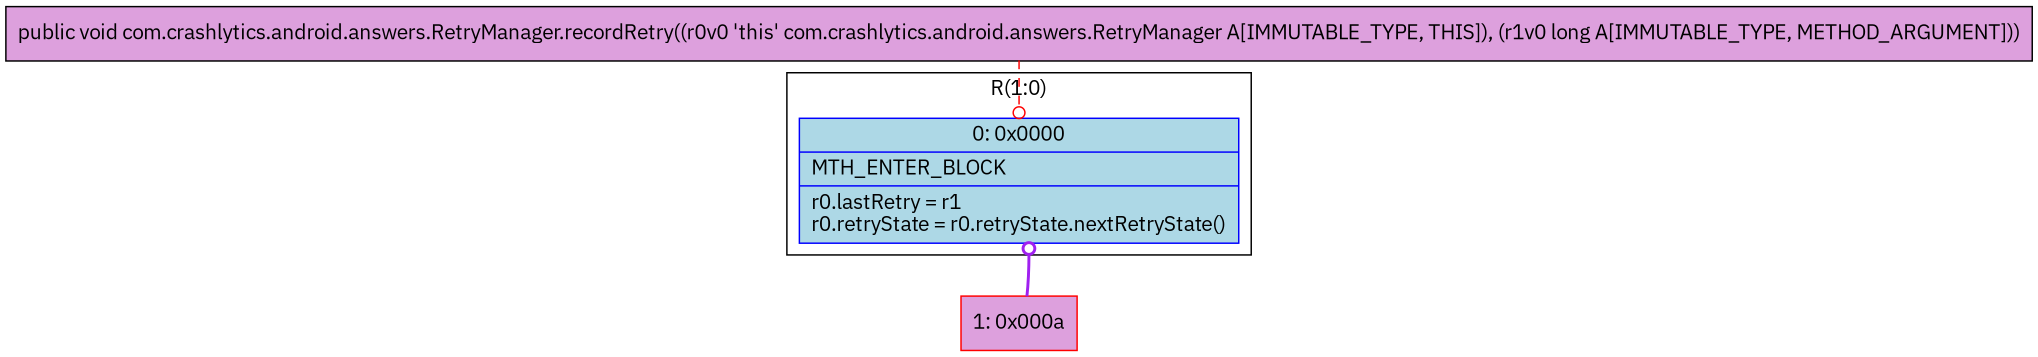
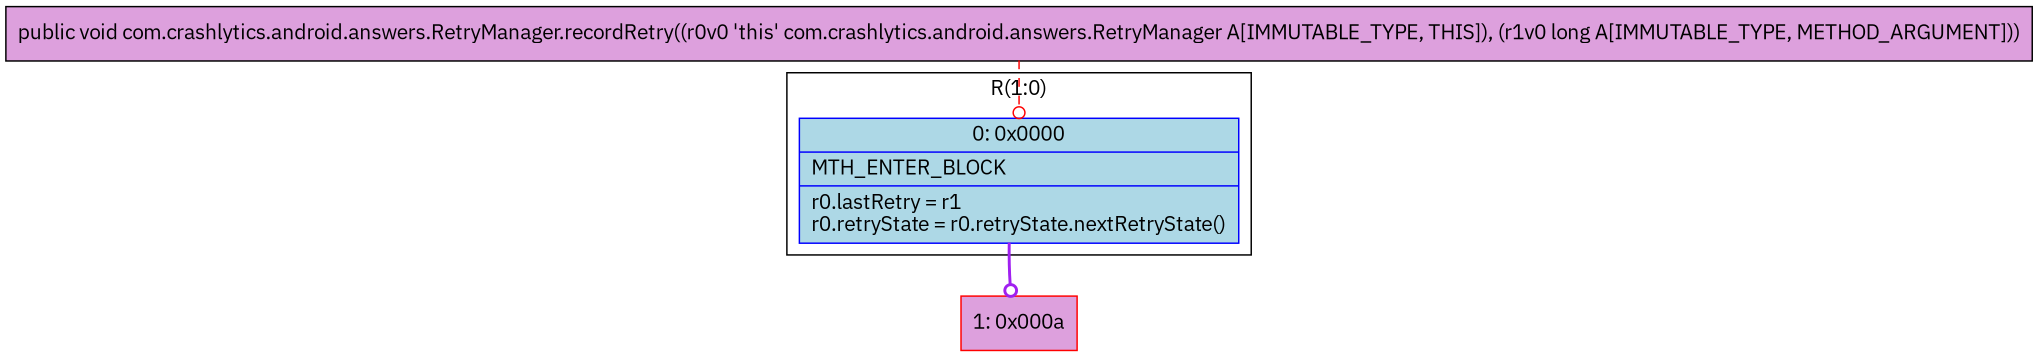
(1028, 276) -> (1009, 264)
